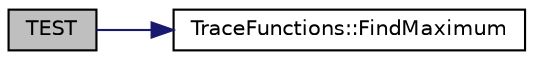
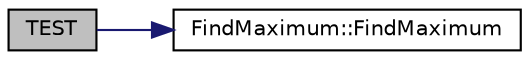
(349, 30) -> (347, 30)
